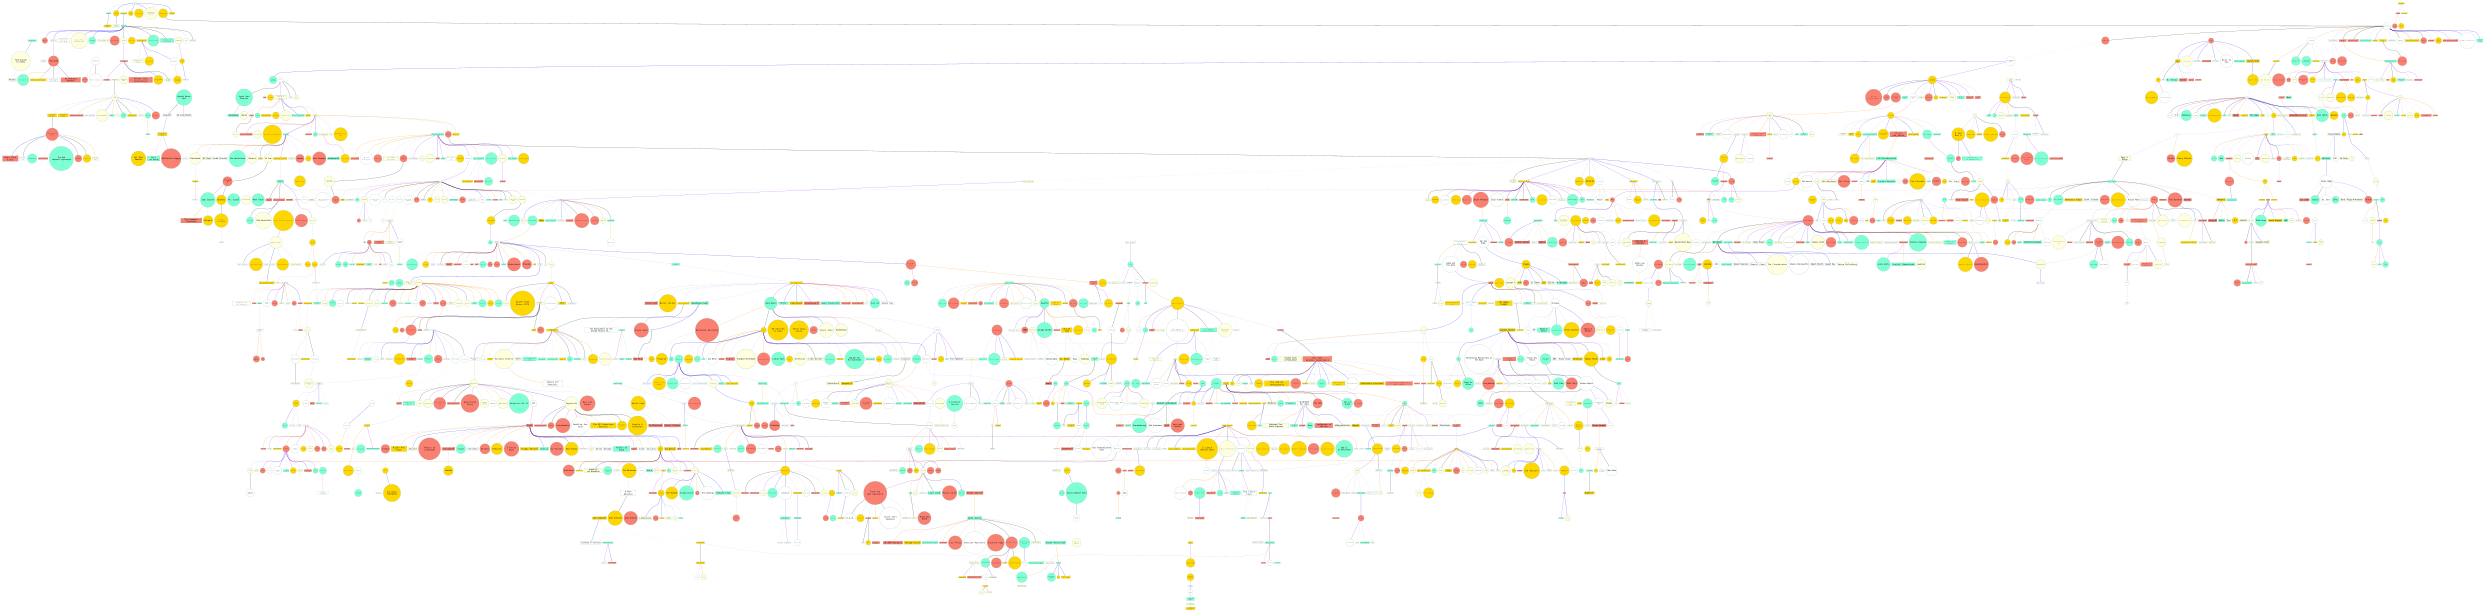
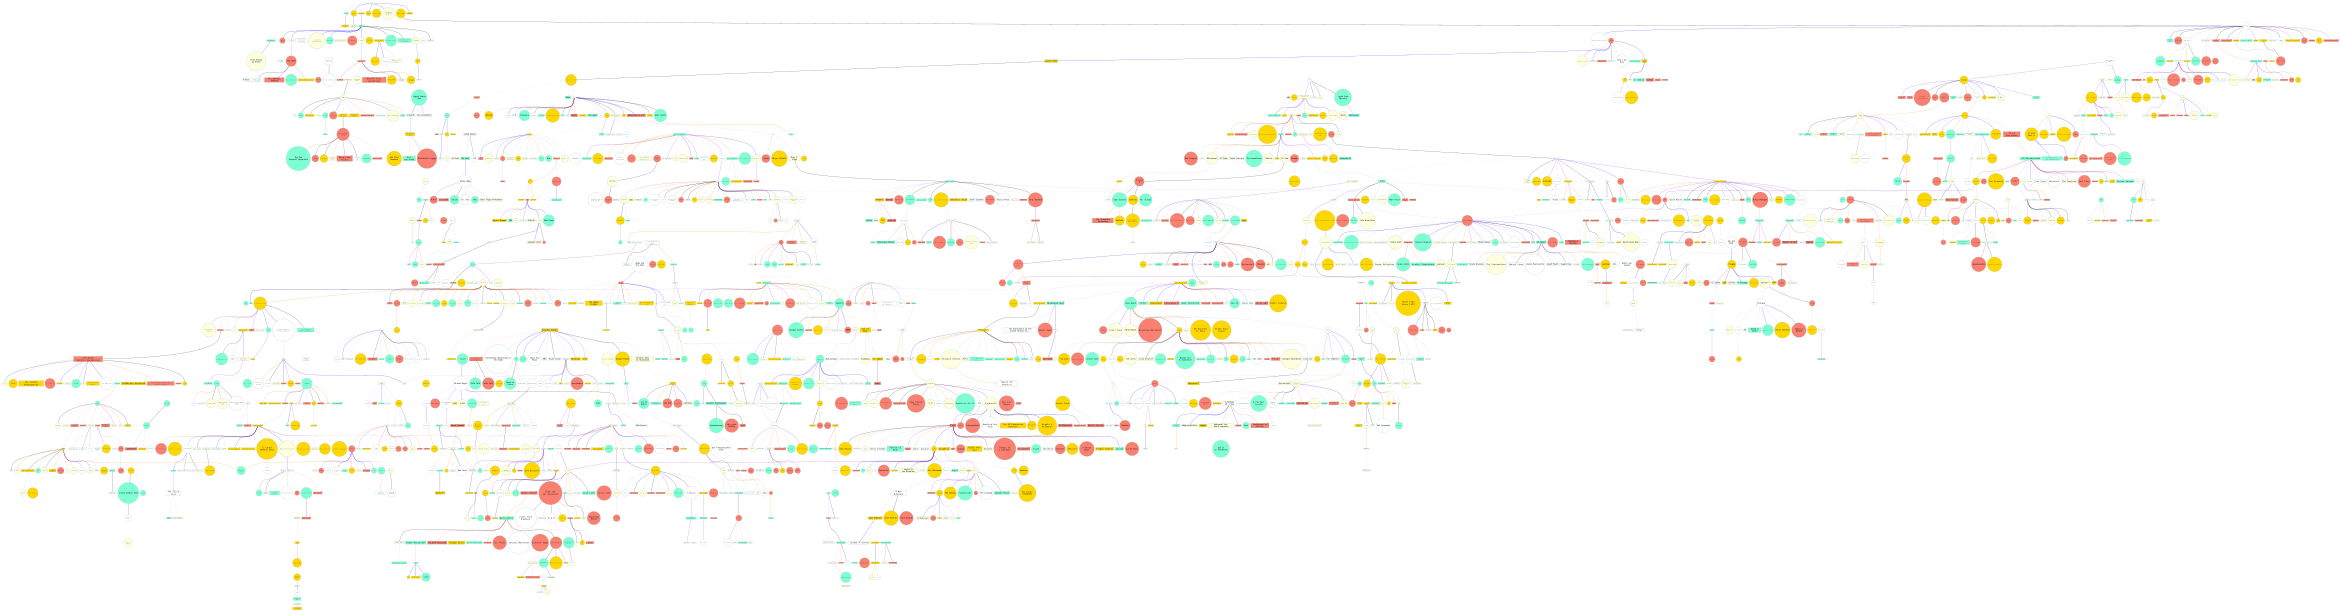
none -> (2239, 34)
